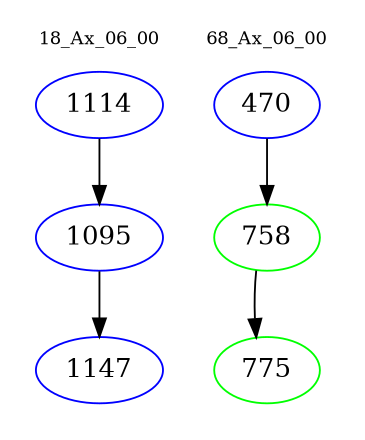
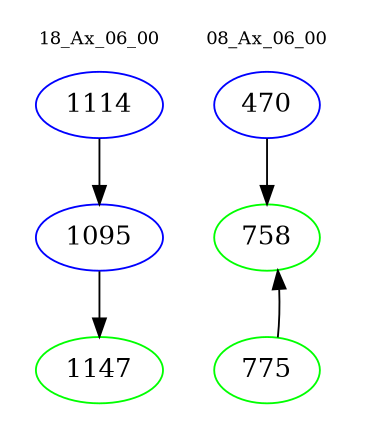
(267, 40) -> (267, 40)
(255, 295) -> (279, 313)
(99, 370) -> (99, 370)
